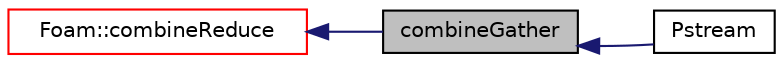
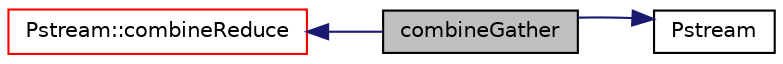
(158, 32) -> (158, 32)
(626, 46) -> (605, 17)
